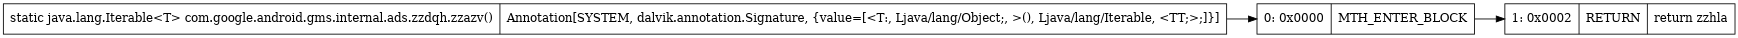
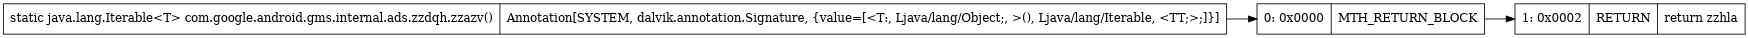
(1403, 19) -> (1408, 19)
